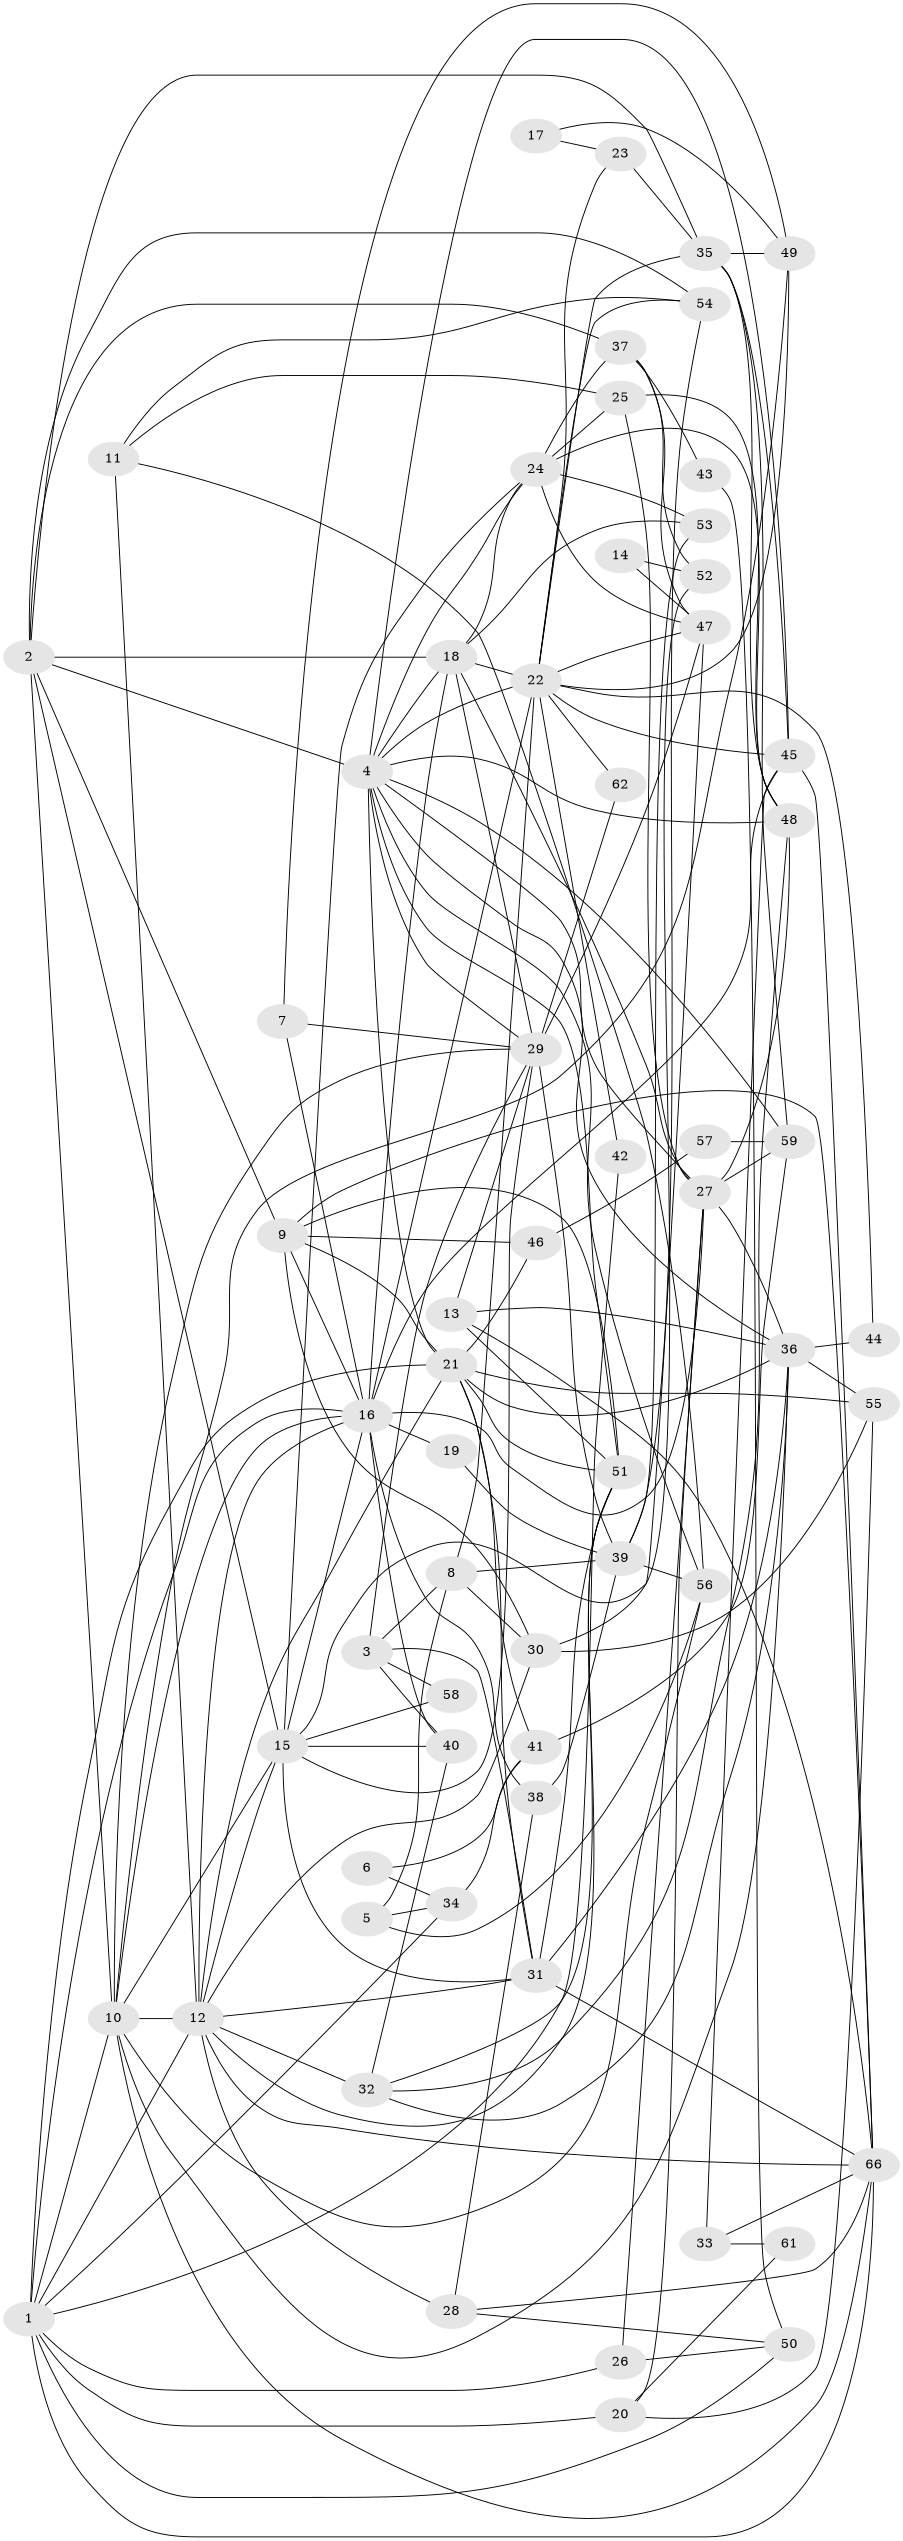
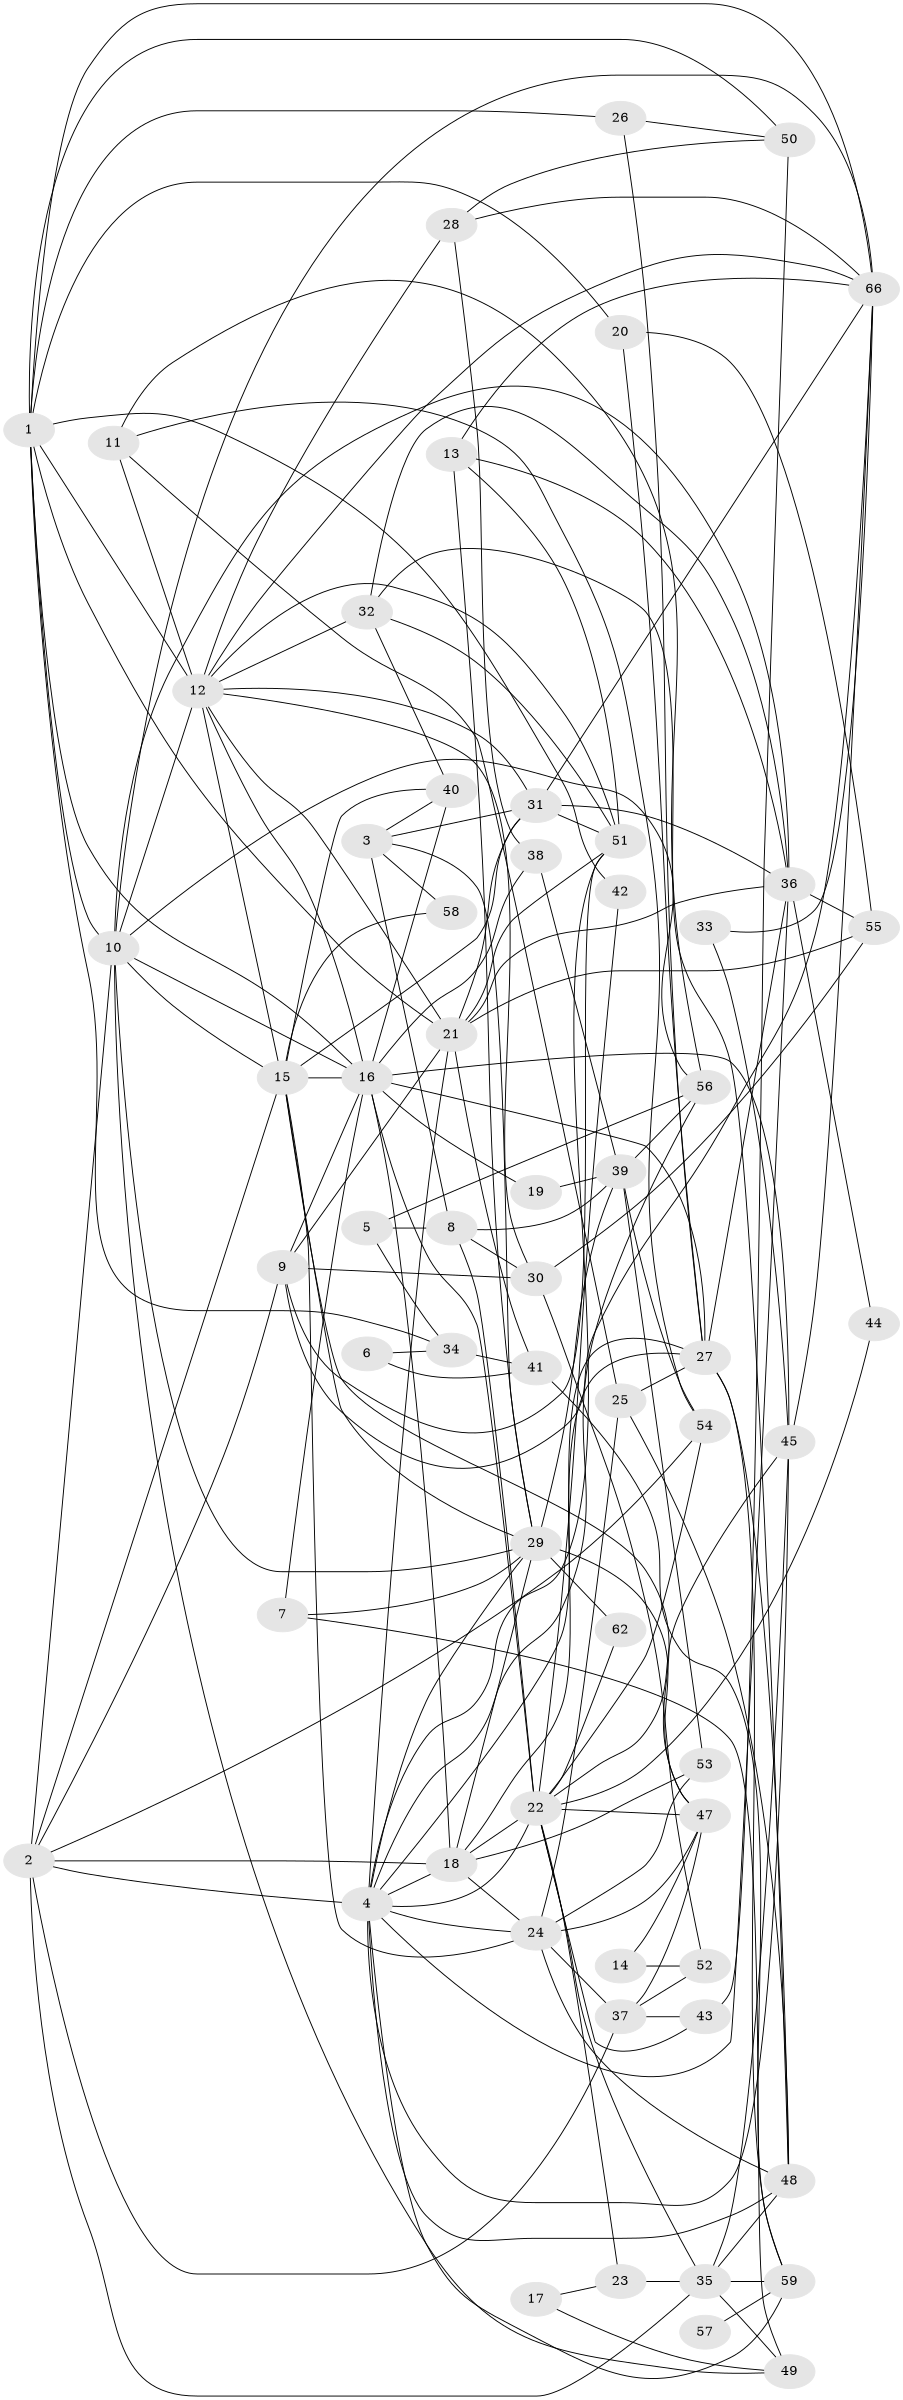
(780, 470) -> (580, 1981)
(536, 1243) -> none
(790, 2244) -> none
